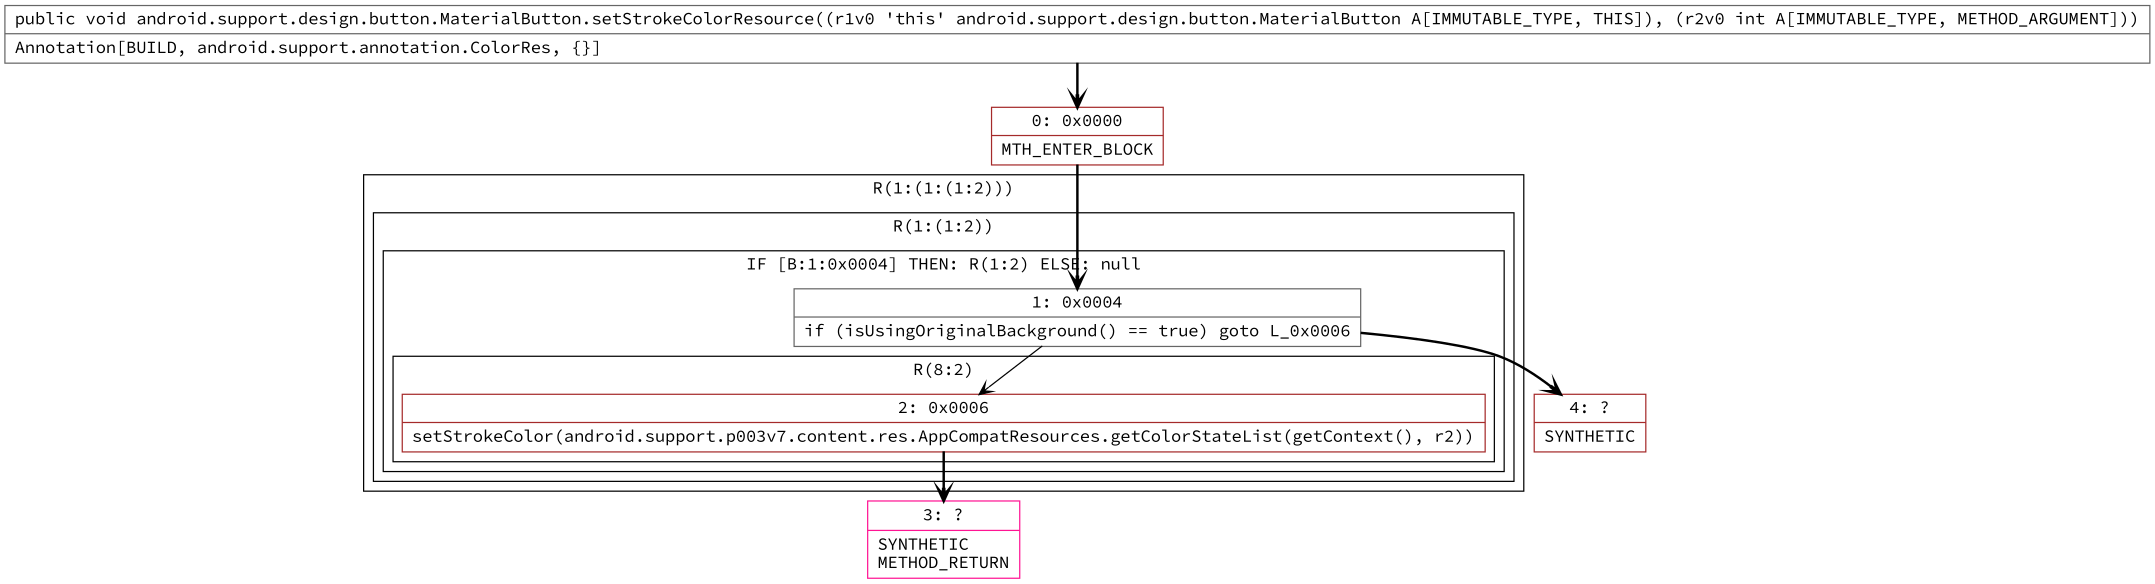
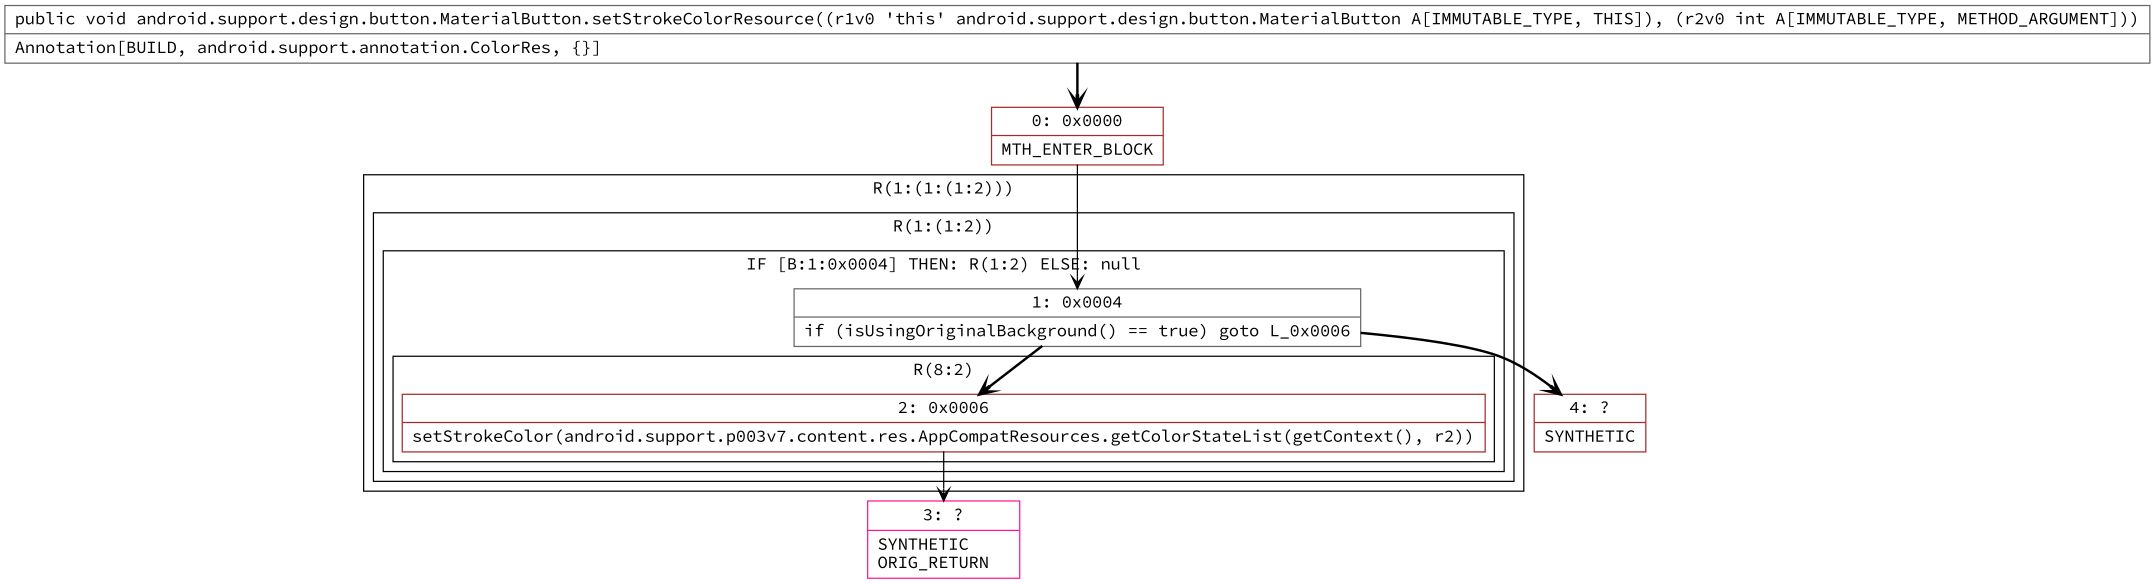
(1077, 221) -> (1077, 221)
(1016, 366) -> (1016, 366)
(944, 470) -> (944, 470)
(944, 563) -> (933, 563)
